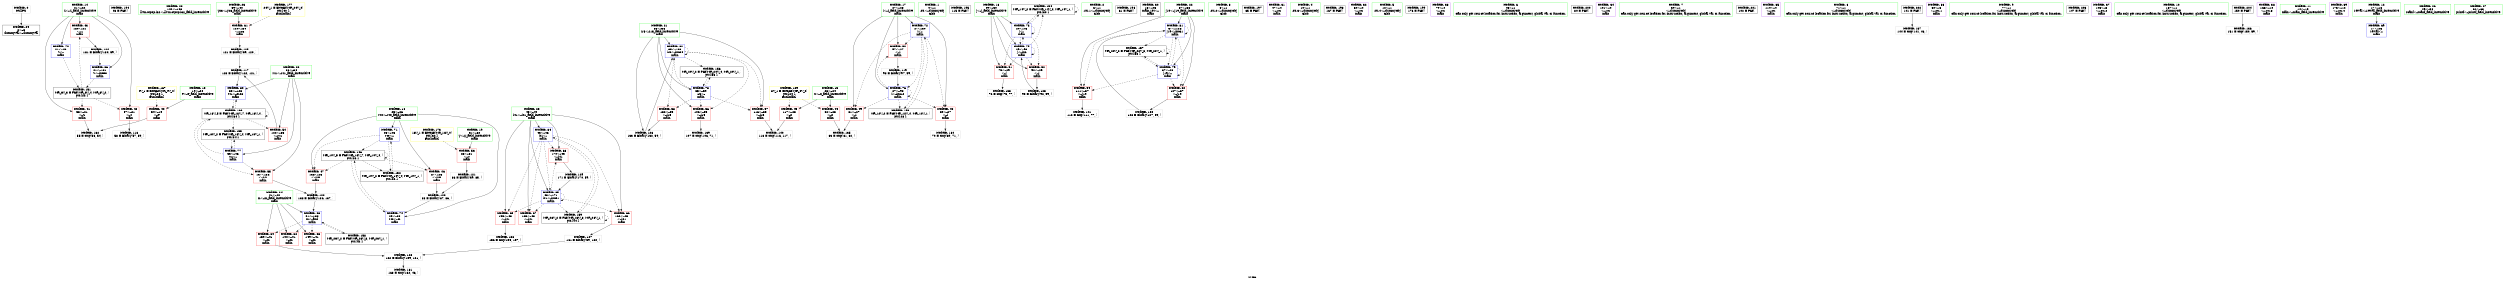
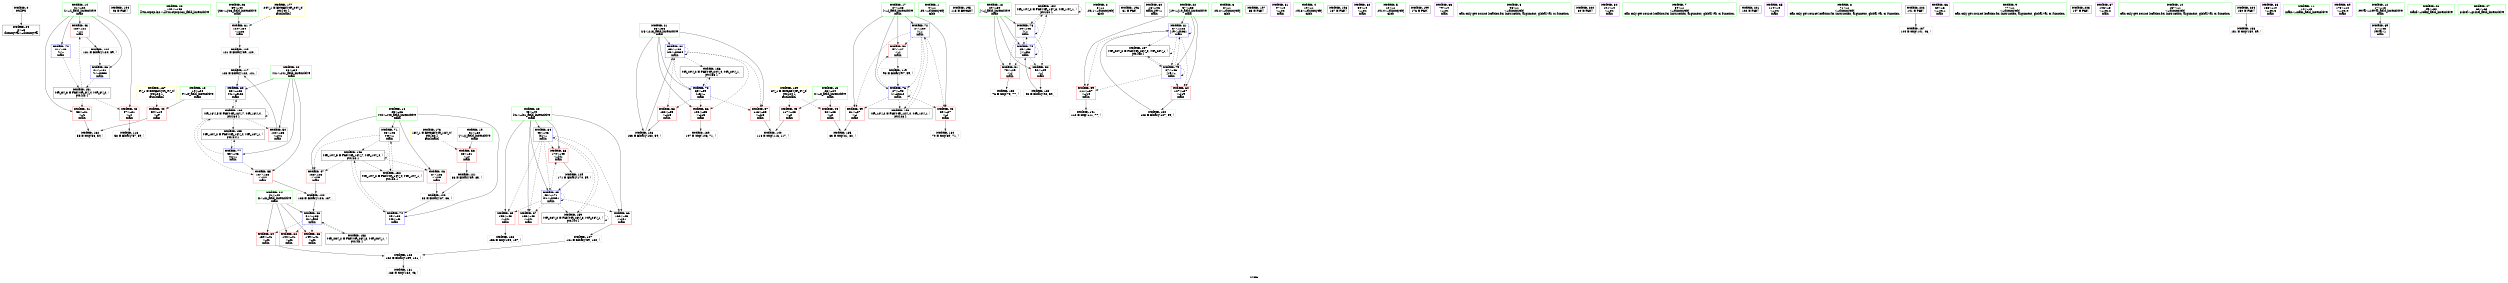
(960, 11) -> (962, 11)
